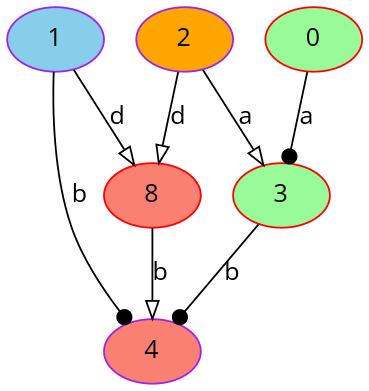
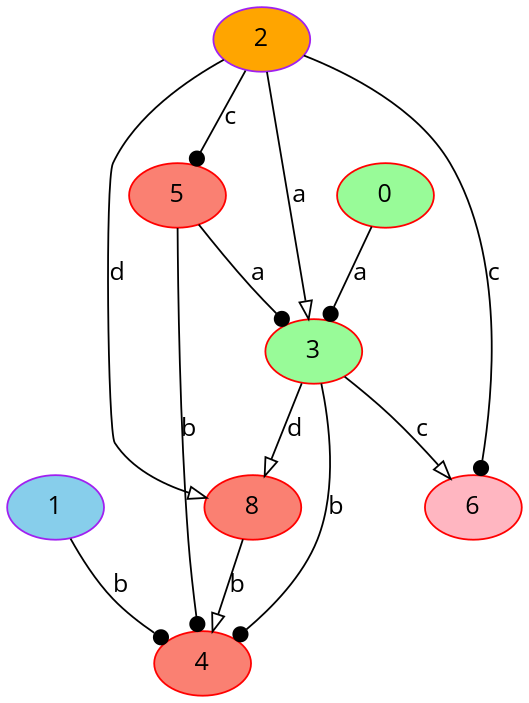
(99, 110) -> (287, 421)
none -> (178, 195)
(152, 351) -> (203, 663)
none -> (473, 507)
